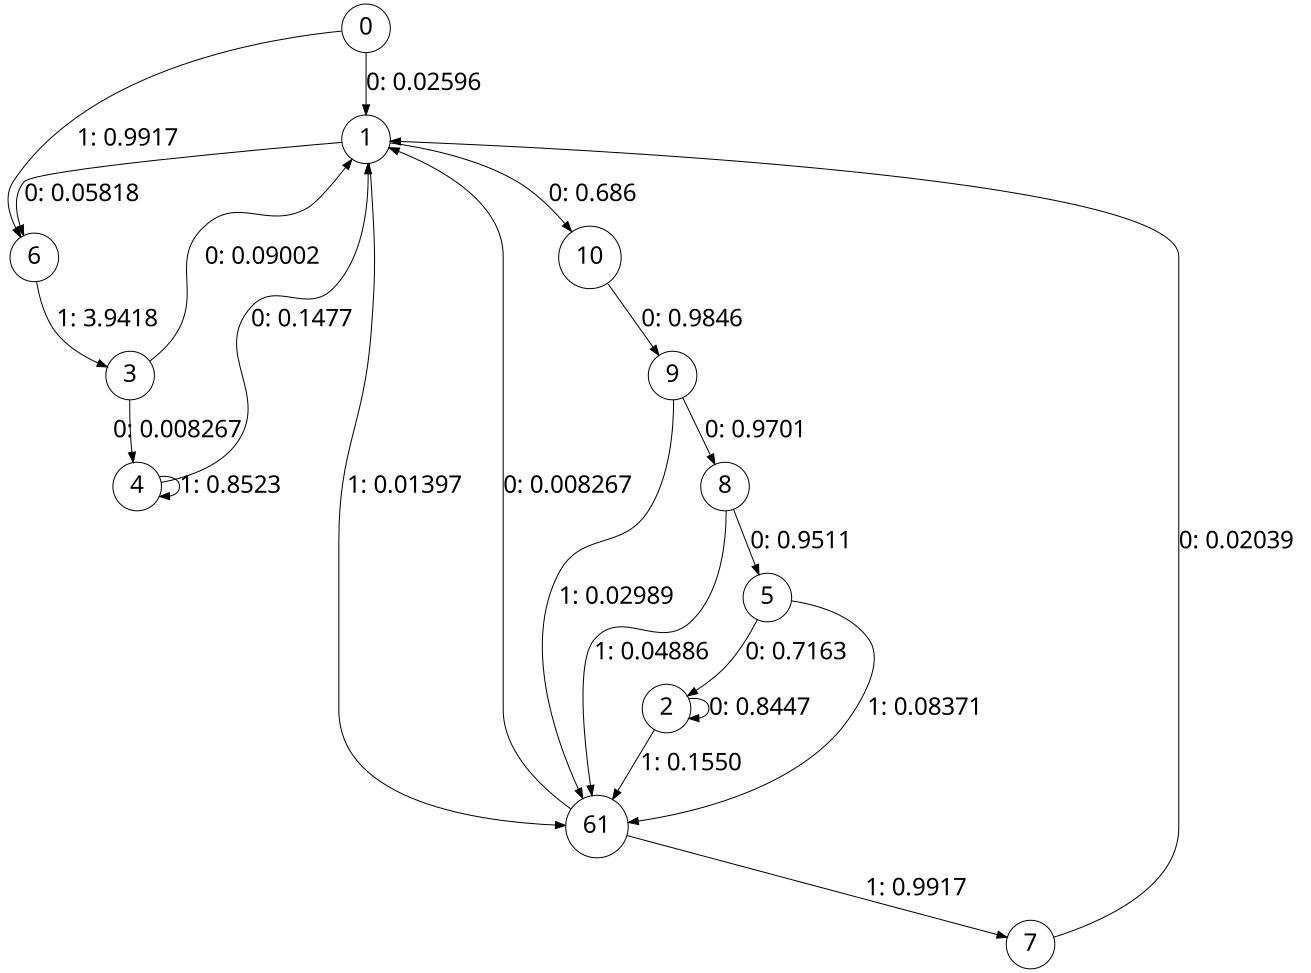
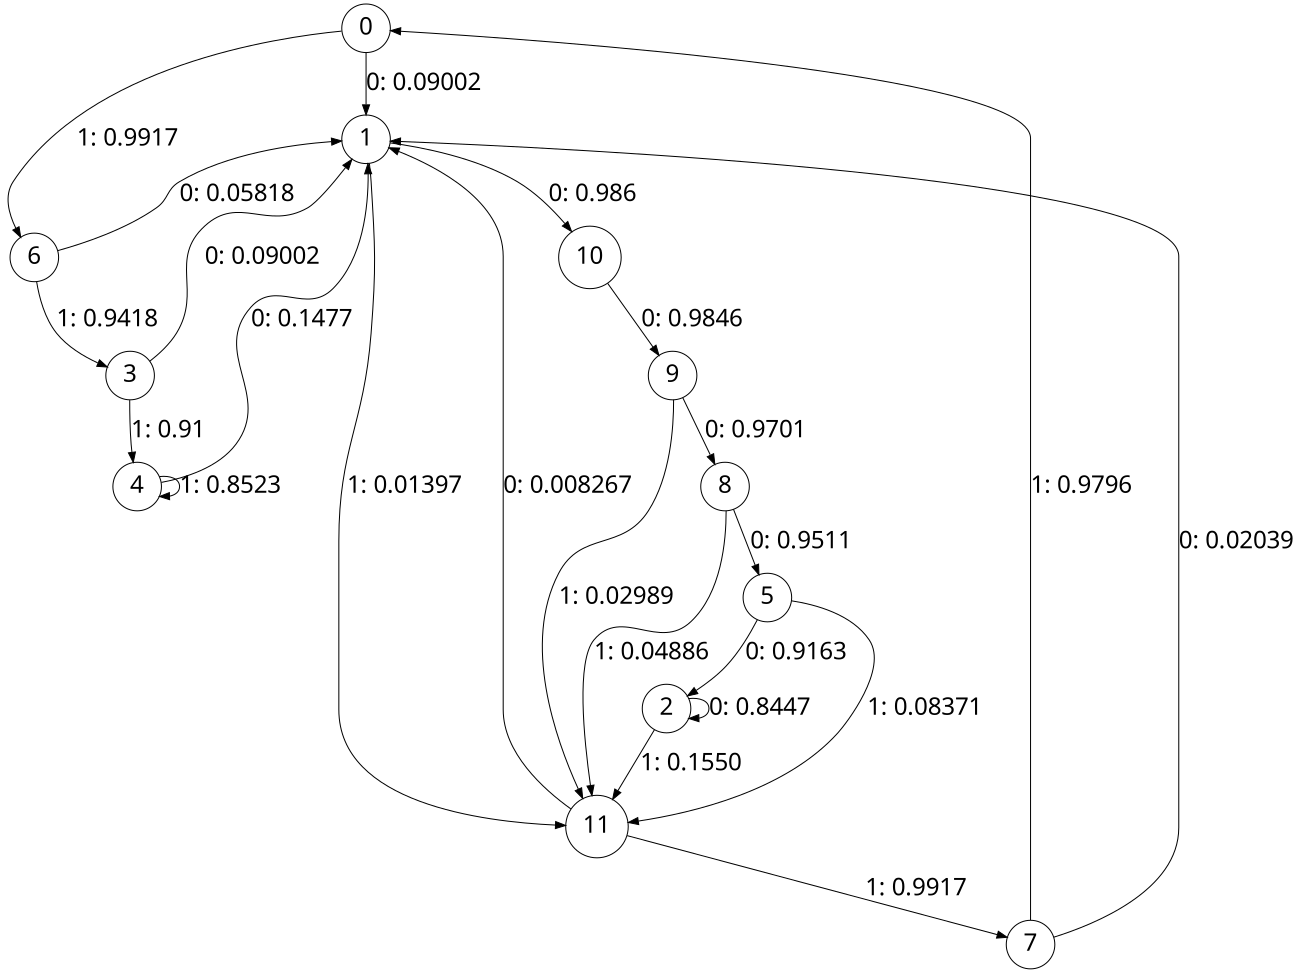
(430, 84) -> (430, 84)
(159, 160) -> (186, 178)
(605, 195) -> (605, 195)
none -> (1031, 206)
(117, 320) -> (117, 320)
(184, 431) -> (184, 431)
(805, 653) -> (805, 653)
(597, 827) -> (597, 827)
